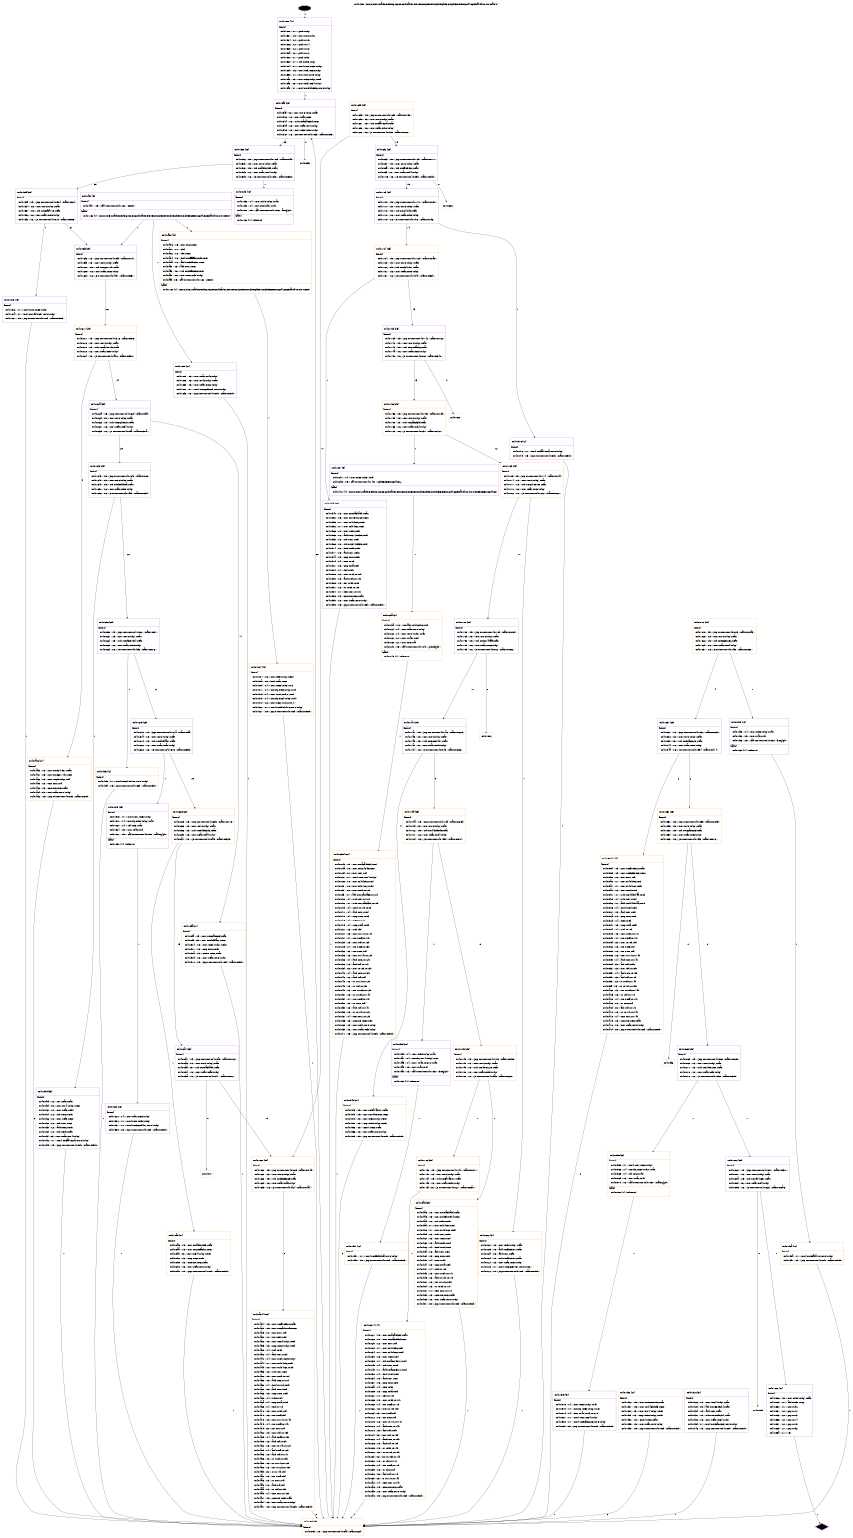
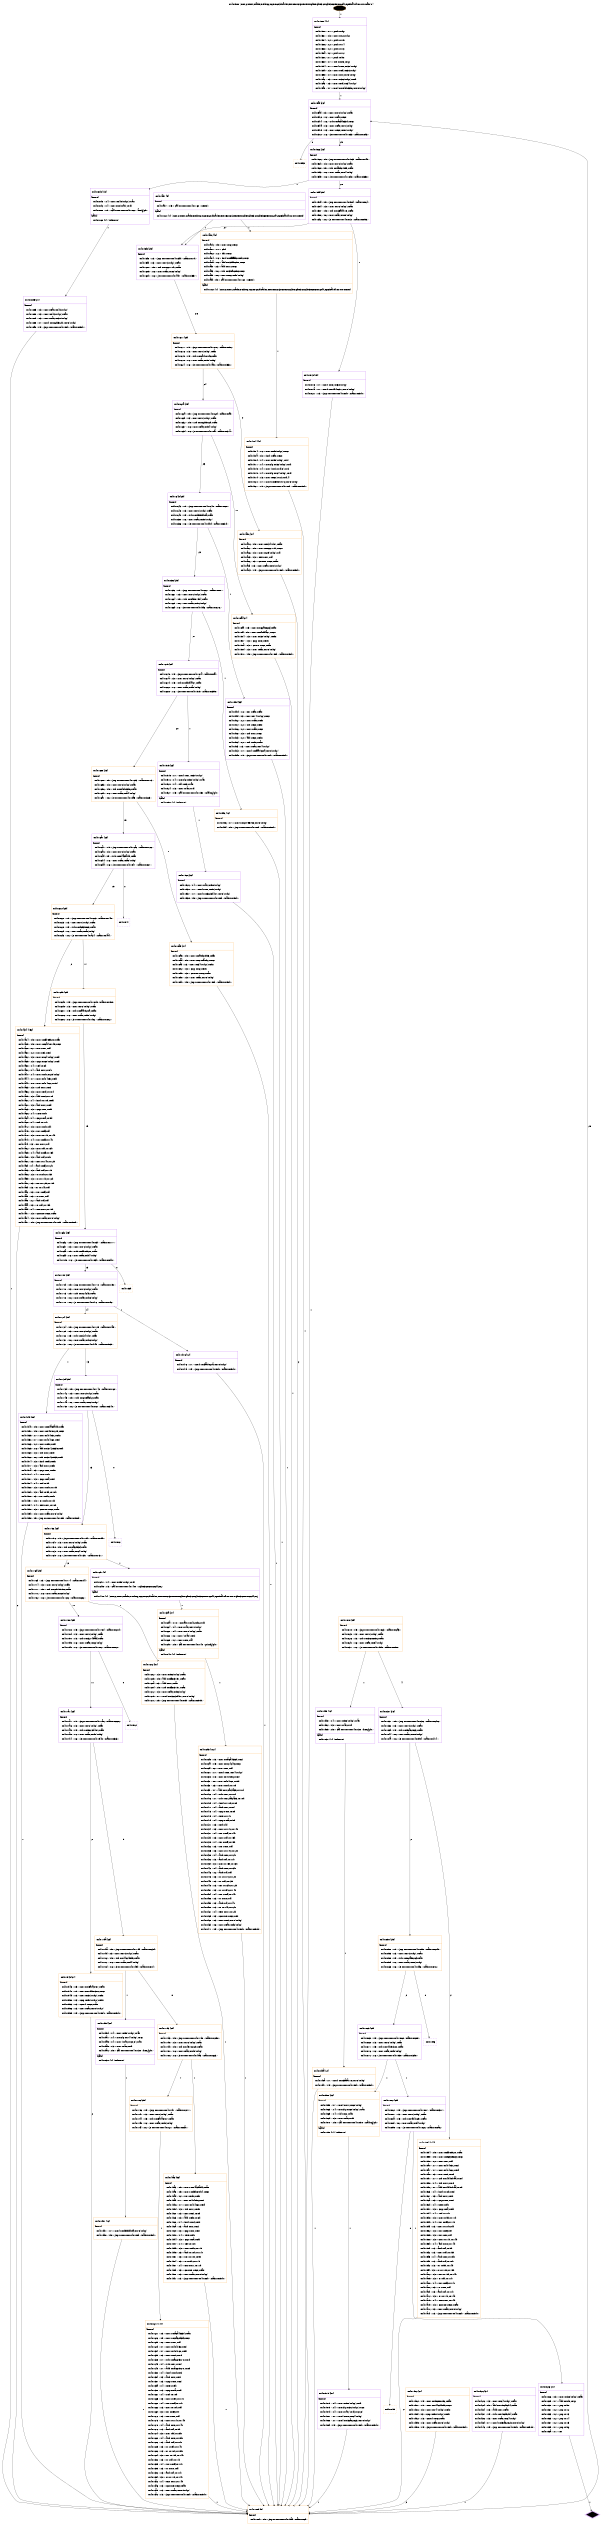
(157, 295) -> (88, 260)
(321, 642) -> (83, 964)
